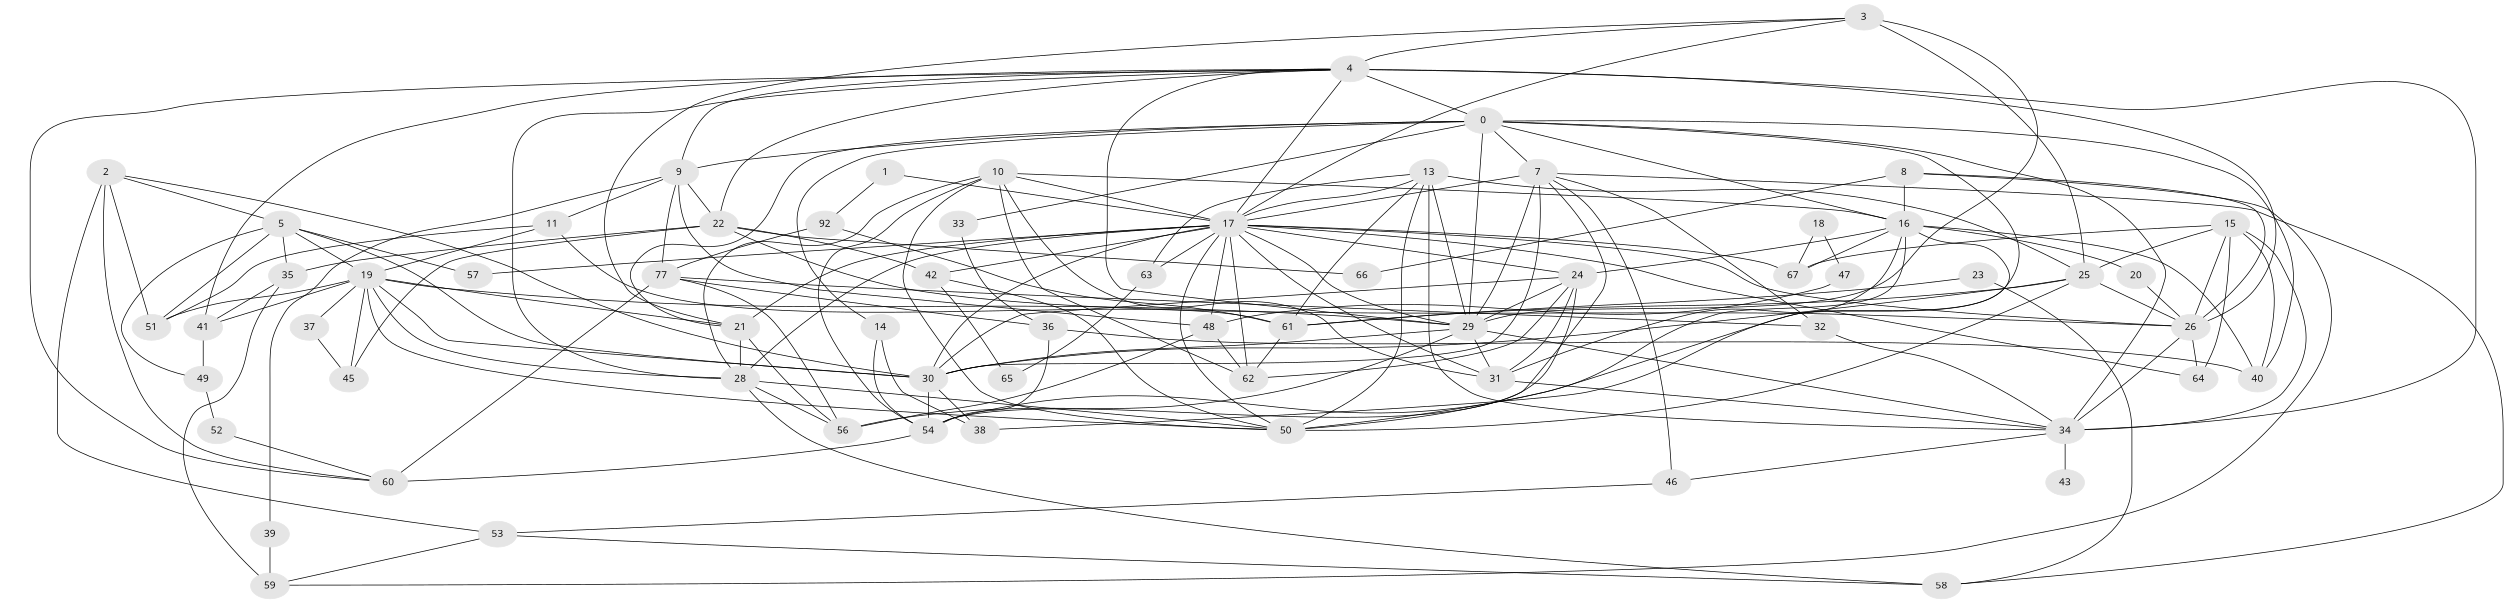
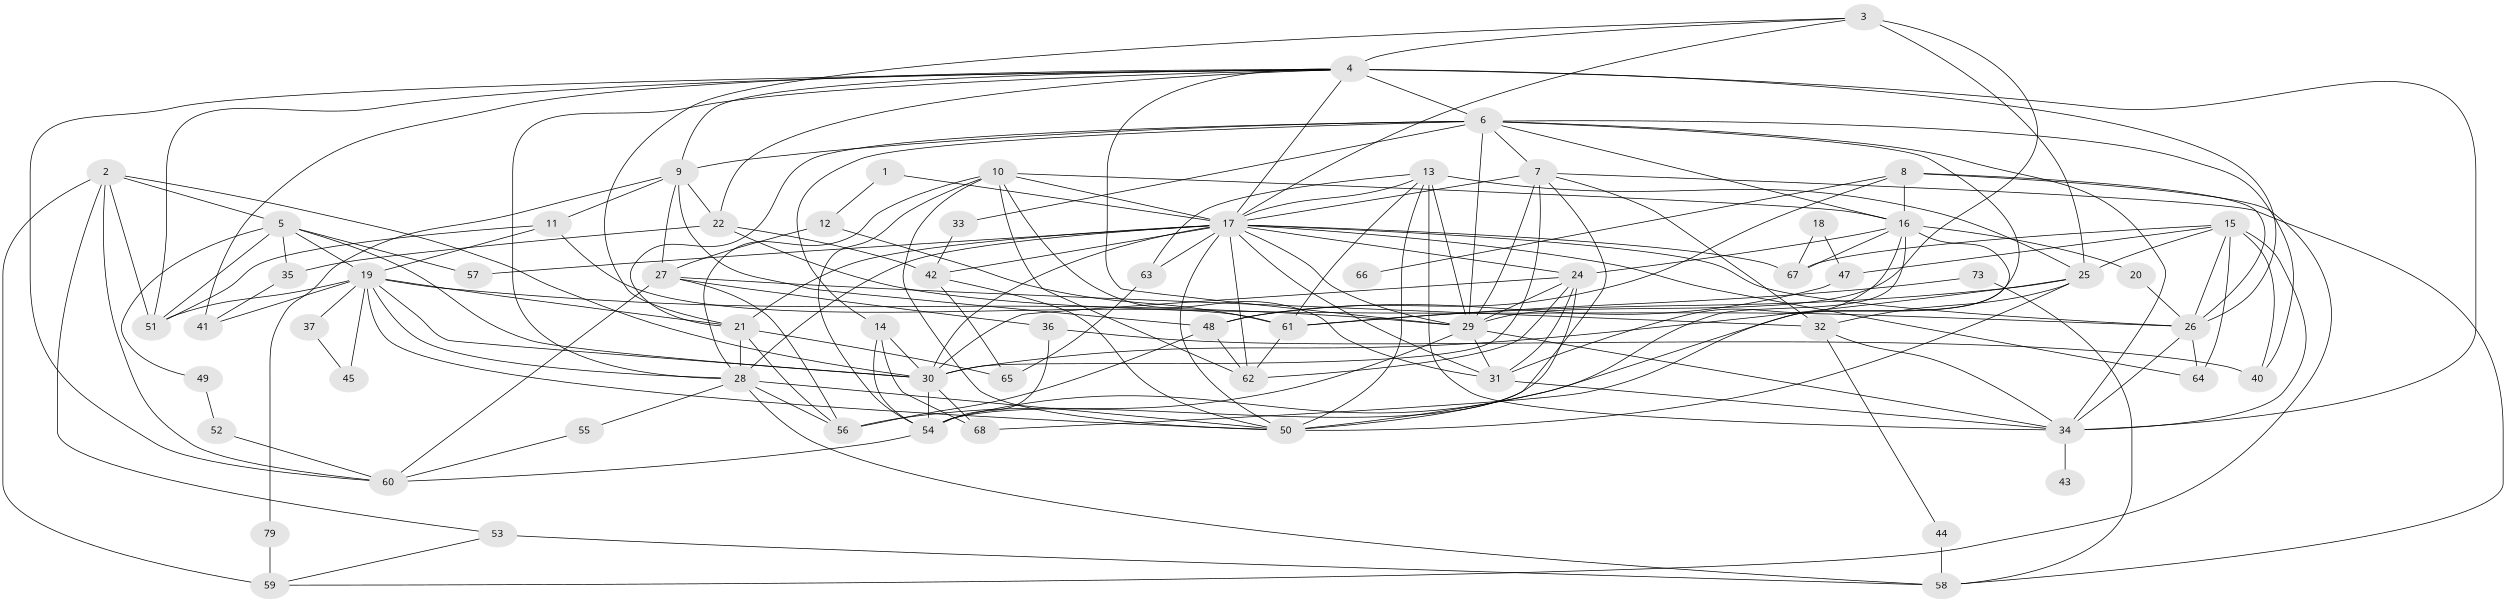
none -> (624, 87)
(1484, 121) -> (1484, 121)
(825, 224) -> (825, 224)
(2113, 249) -> none
(503, 250) -> none
(1025, 253) -> none
none -> (2011, 253)
(661, 276) -> (661, 276)
(1219, 276) -> (1584, 293)
(1978, 276) -> (1978, 276)
(983, 283) -> (945, 250)
(2138, 302) -> (1995, 301)
(1197, 347) -> (903, 352)
none -> (869, 350)
(203, 353) -> none
(188, 427) -> (3, 449)
none -> (584, 431)
(980, 431) -> (980, 431)
(1672, 482) -> none
(270, 534) -> (270, 534)
none -> (1942, 534)
